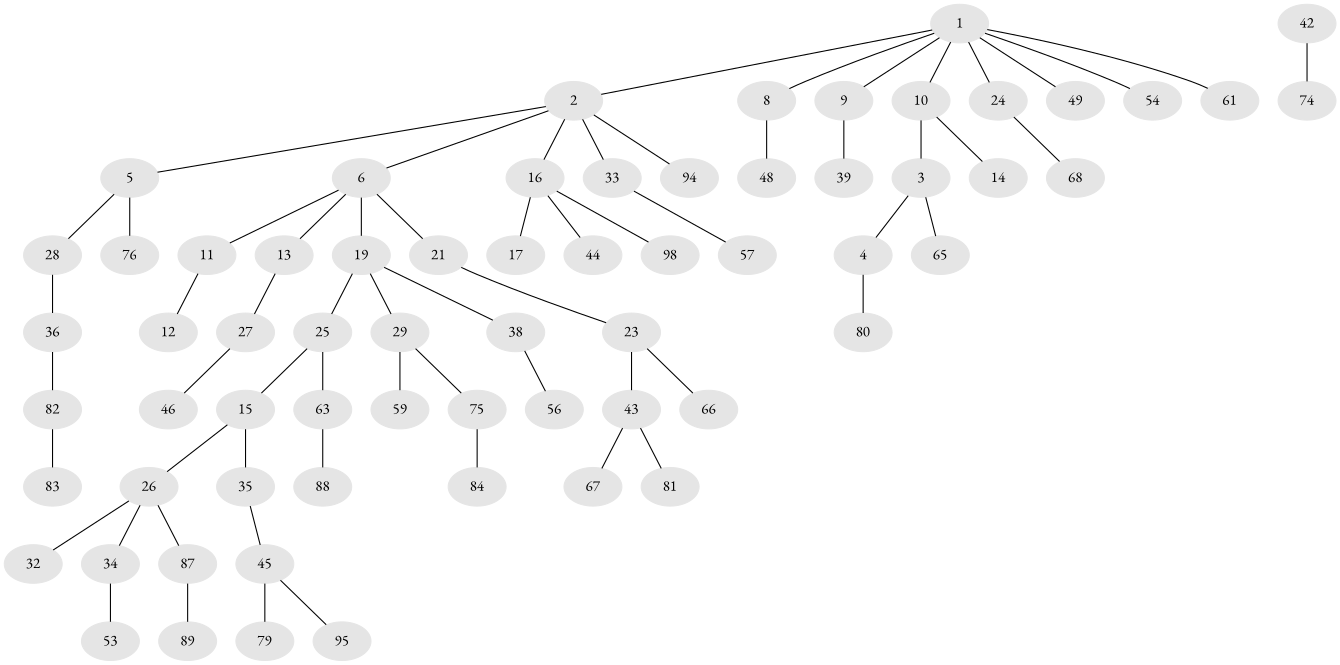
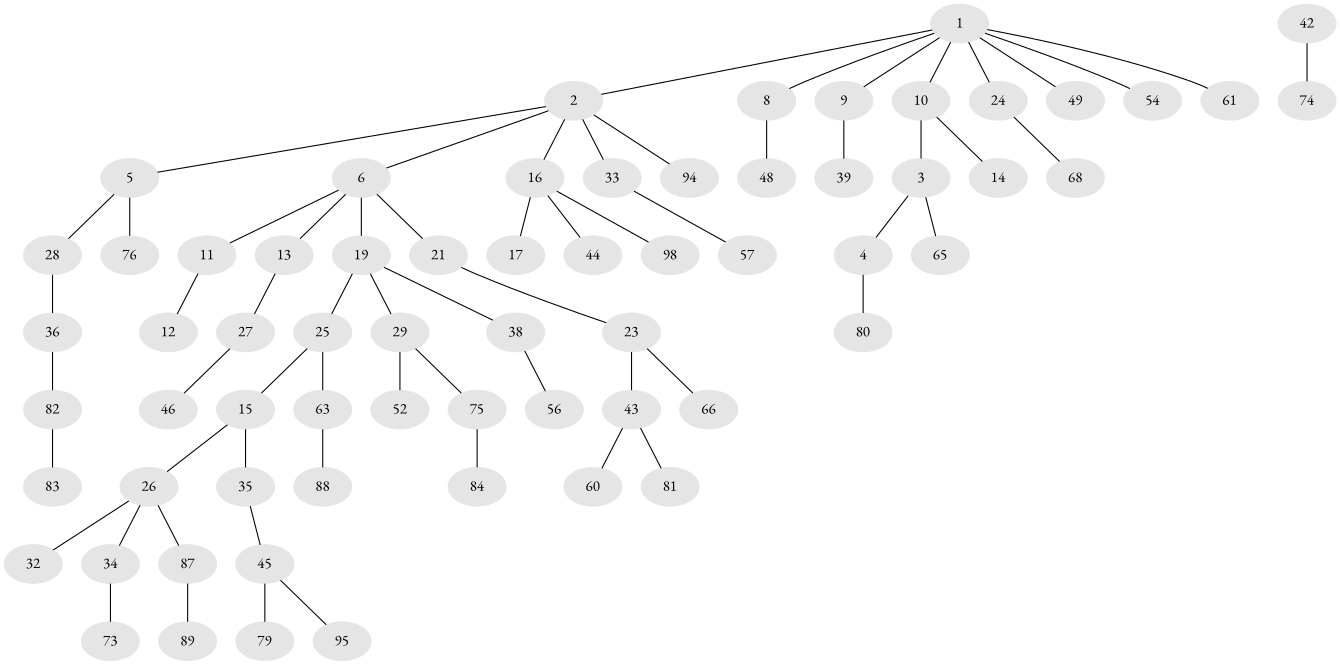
(400, 410) -> (400, 410)
(593, 487) -> (593, 487)
(110, 641) -> (110, 641)
